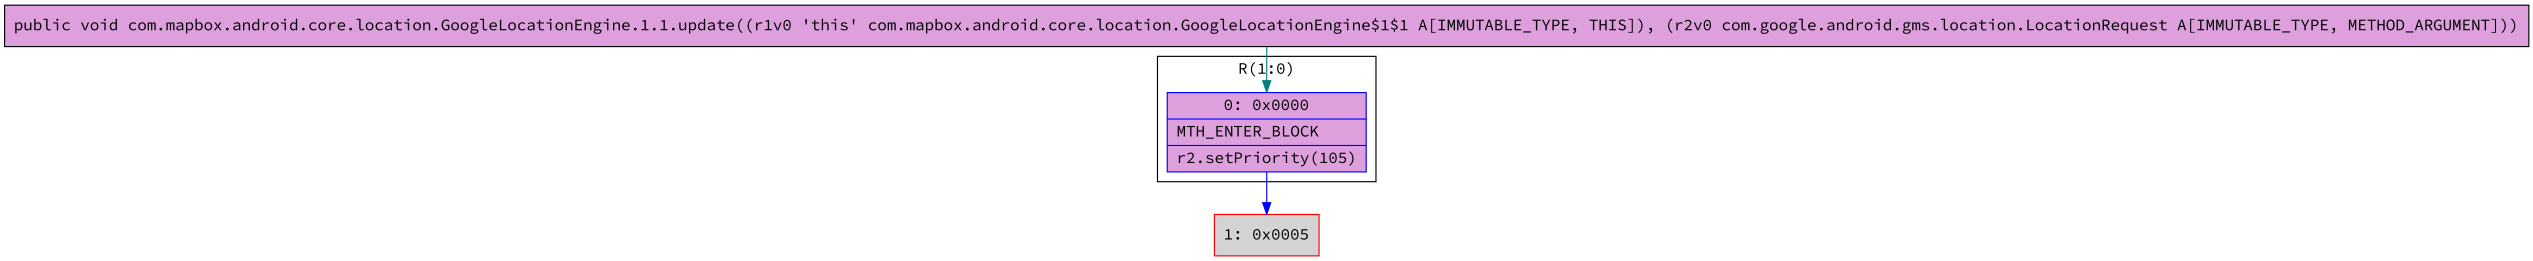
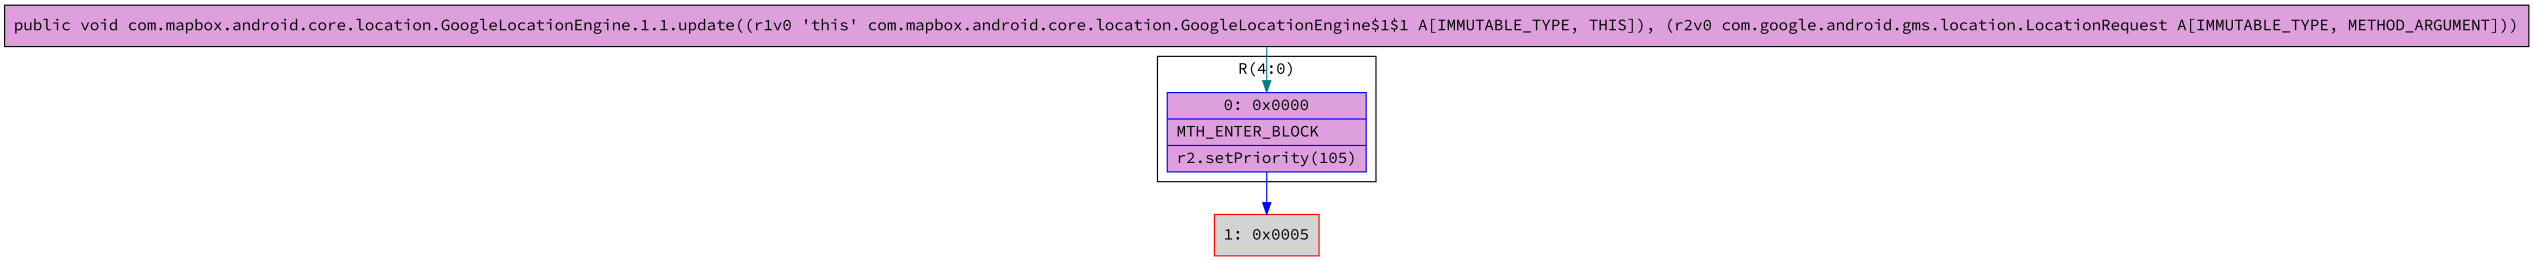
(1267, 70) -> (1267, 70)
